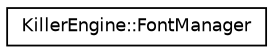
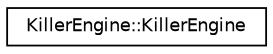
(137, 27) -> (137, 27)
